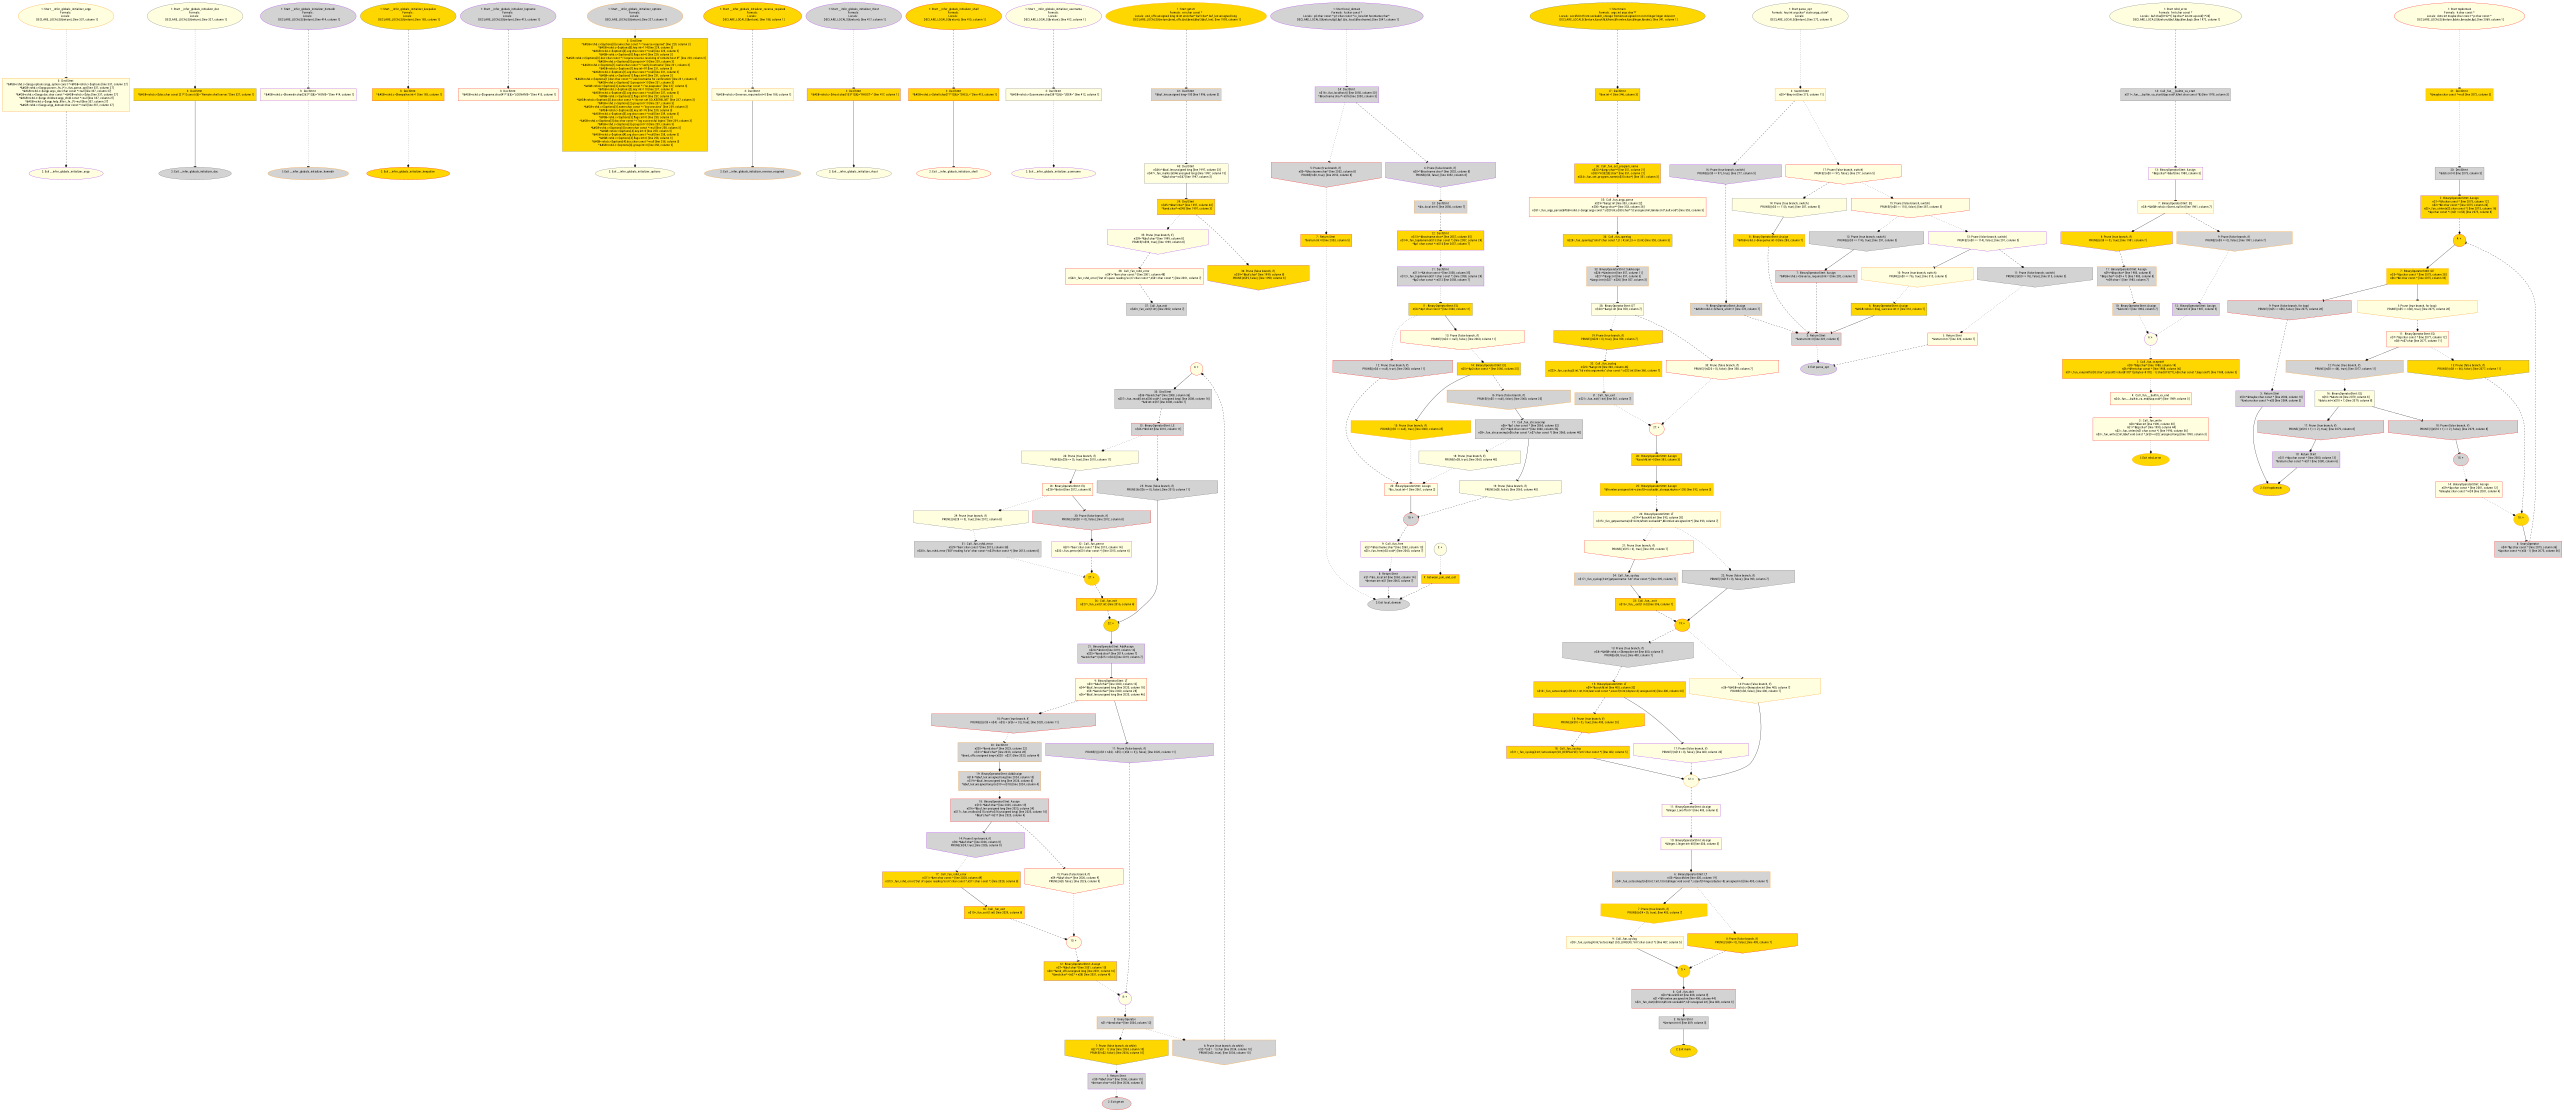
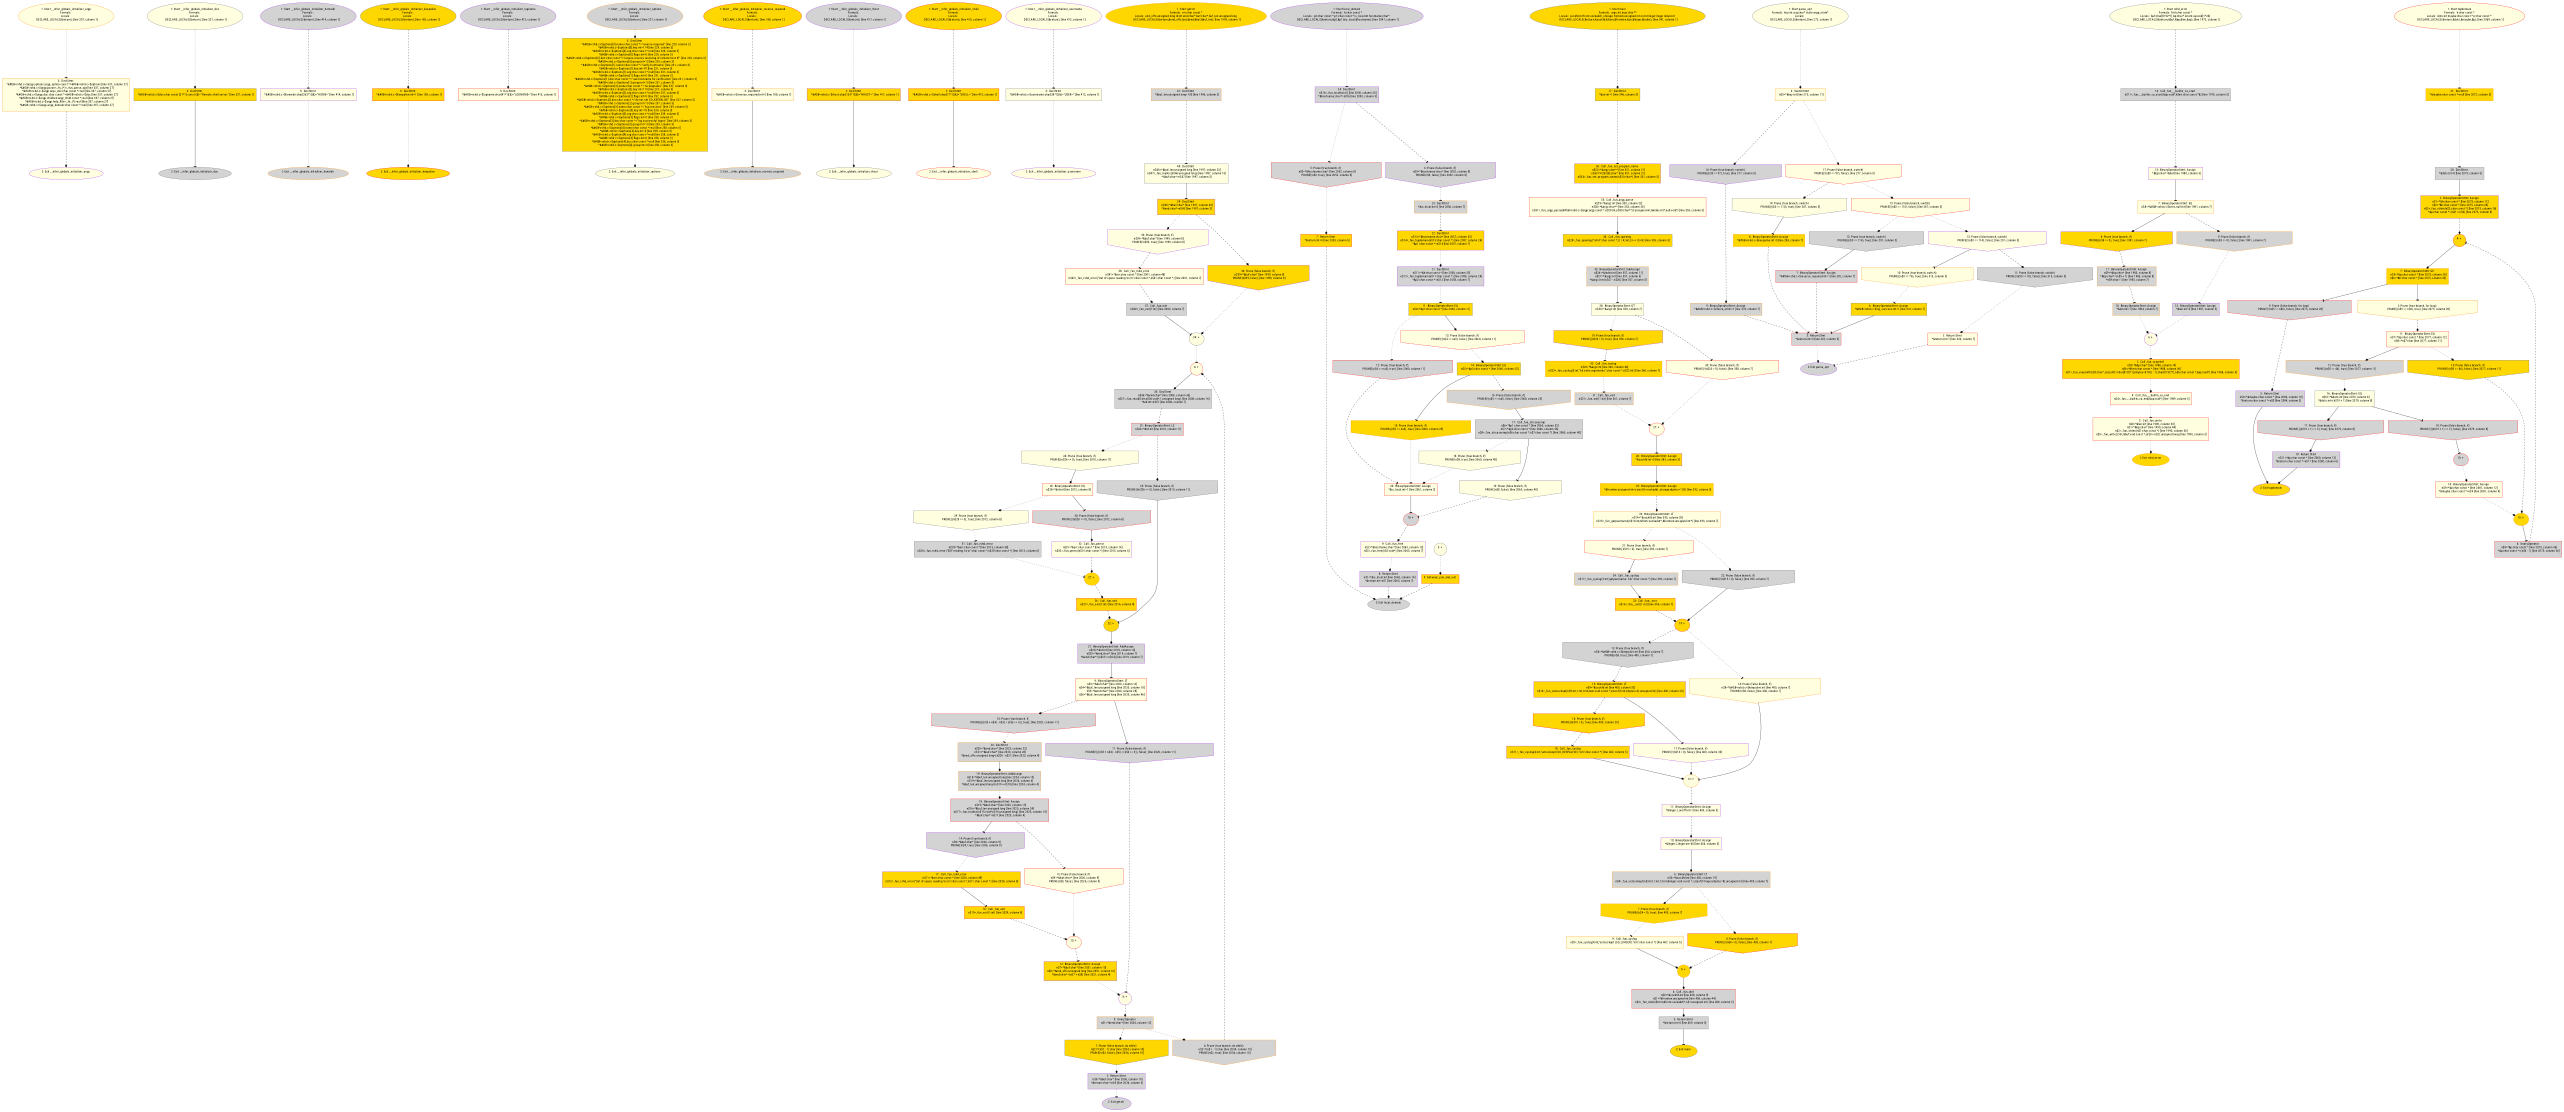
none -> (1197, 339)
(1326, 434) -> (1326, 434)
(1117, 1104) -> (1117, 1104)
